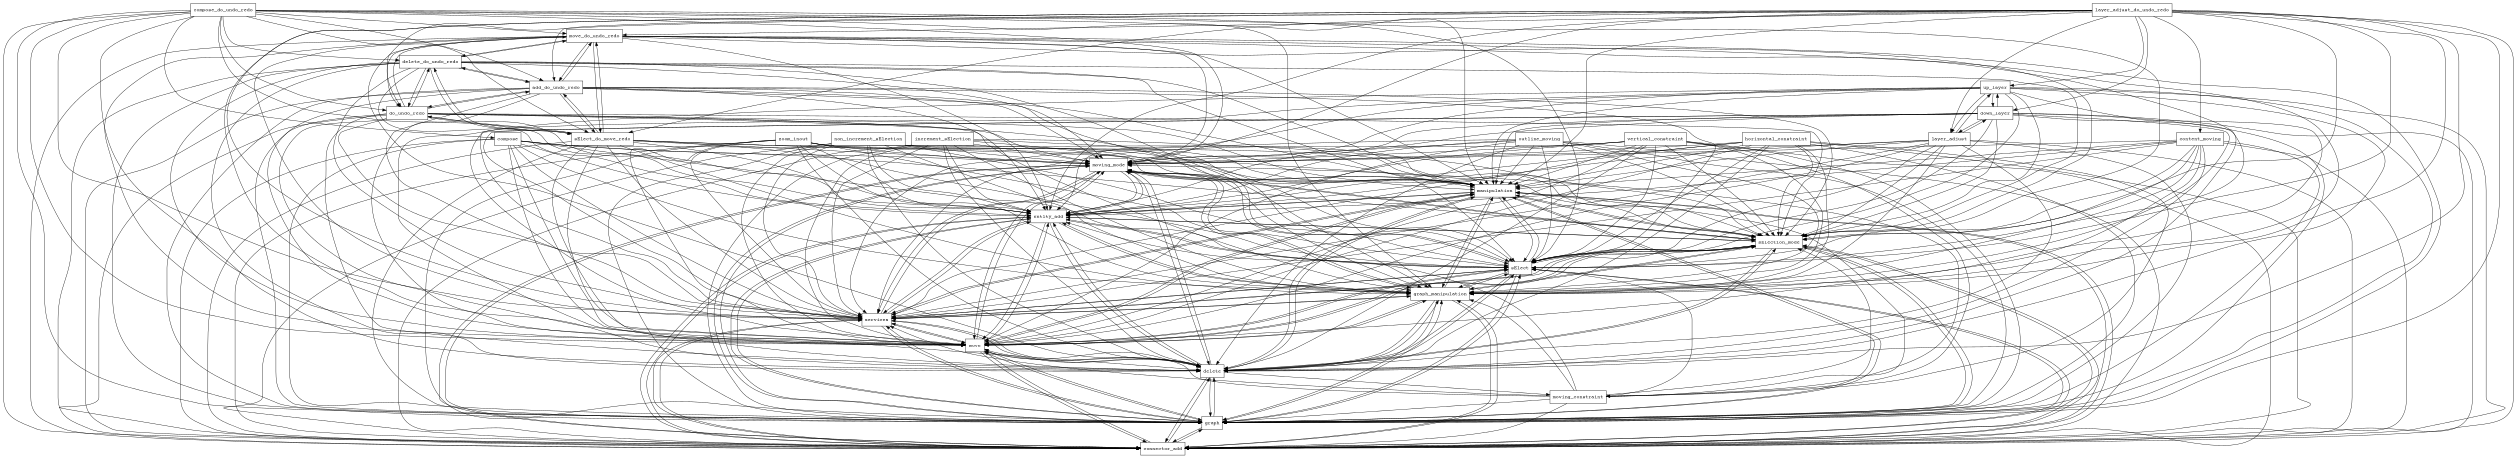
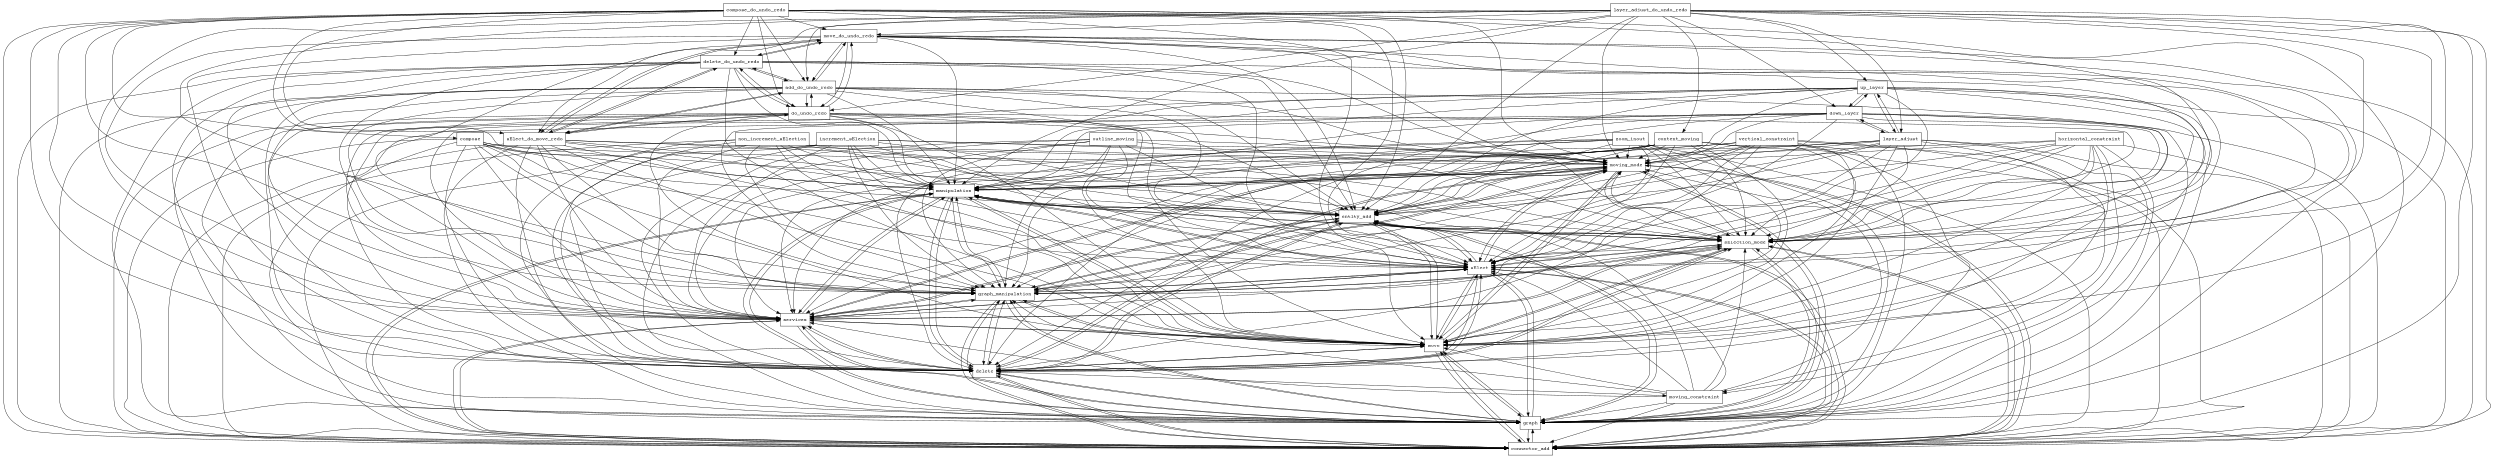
(2164, 328) -> none
(2075, 422) -> none
